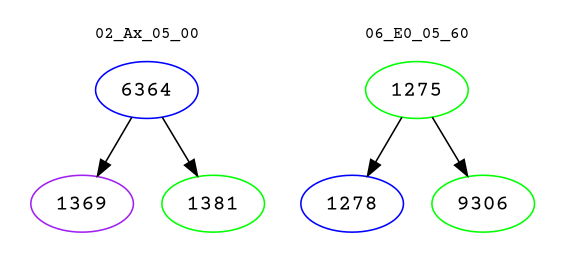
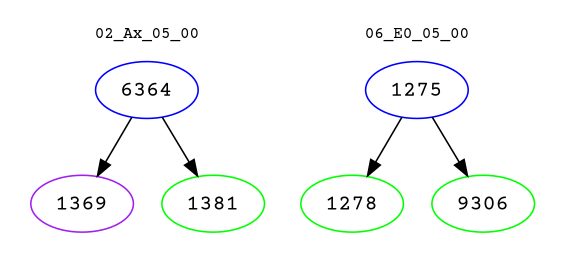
(418, 34) -> (418, 34)
(417, 90) -> (417, 90)
(352, 204) -> (352, 204)
